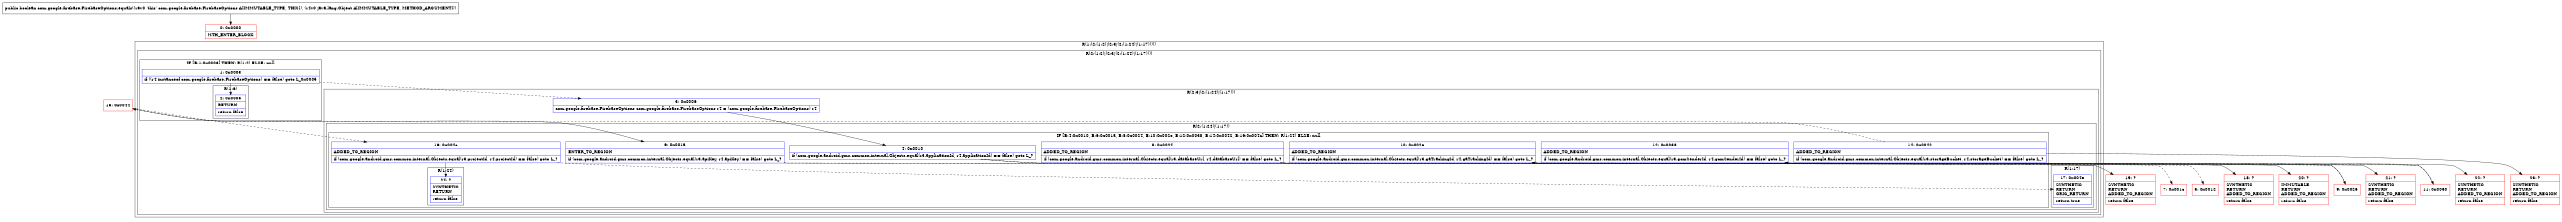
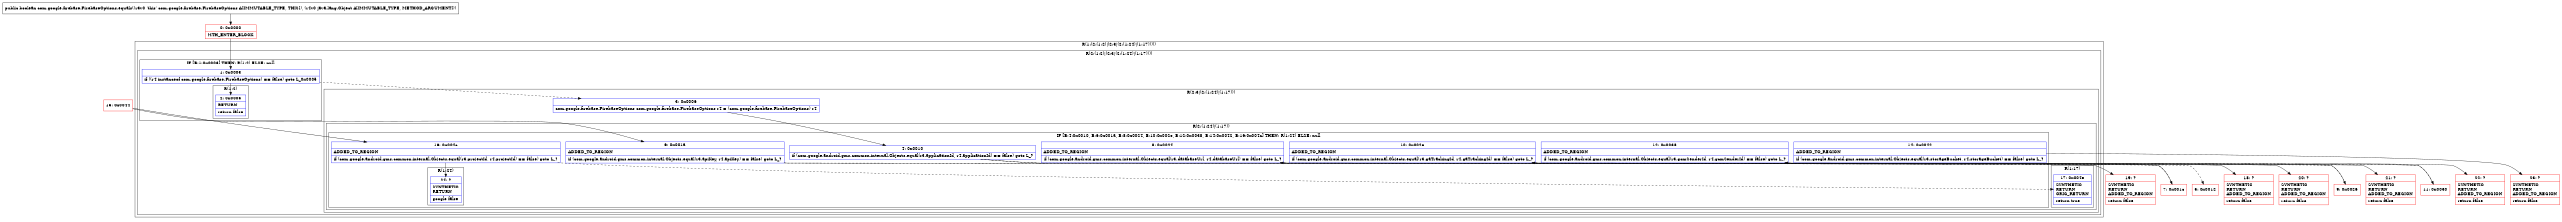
none -> (231, 52)
(231, 89) -> (231, 89)
(1142, 121) -> none
(248, 126) -> (248, 126)
(590, 152) -> (591, 152)
none -> (1733, 163)
(2295, 185) -> (2295, 185)
(445, 199) -> (446, 199)
